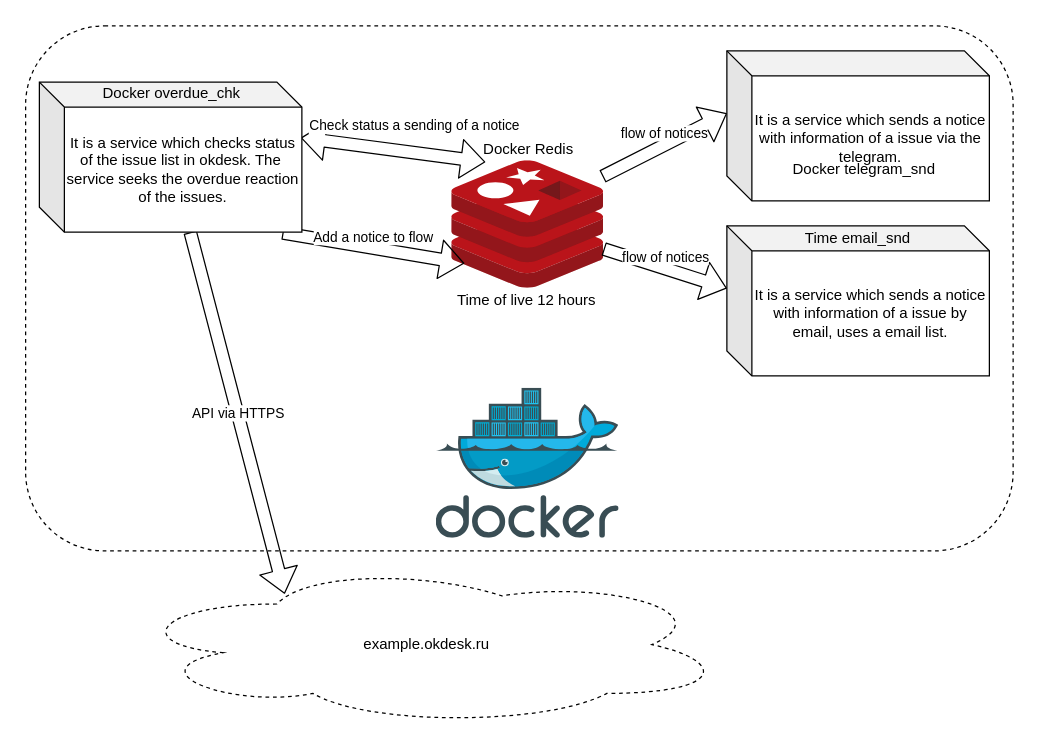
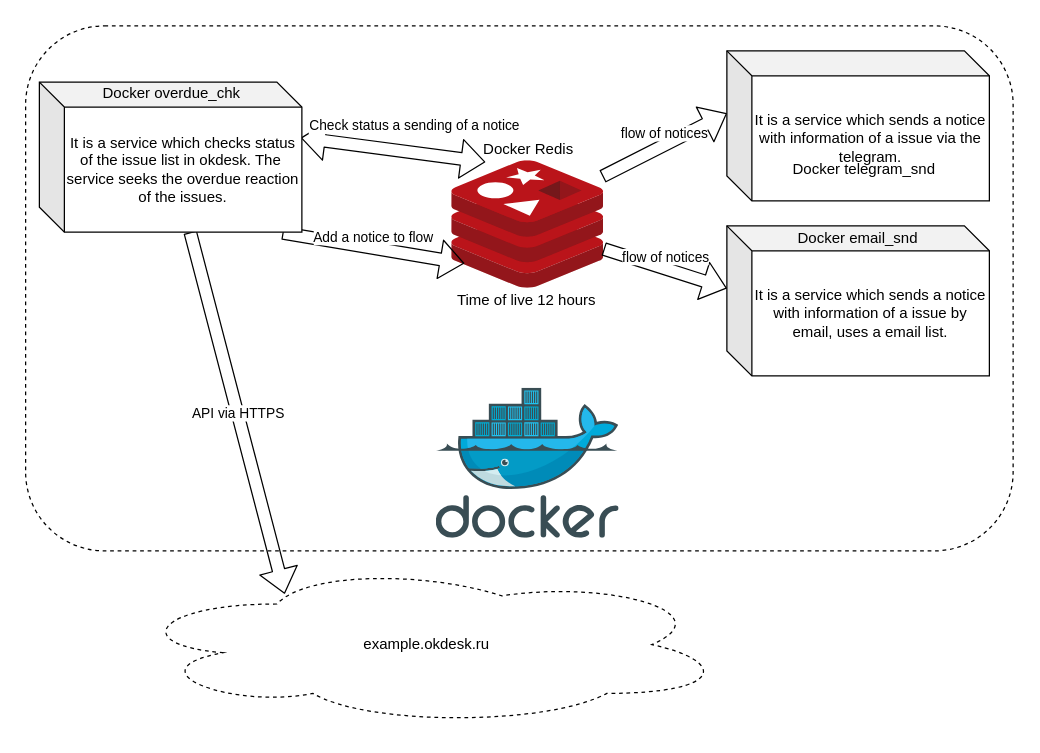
(858, 238) -> (858, 238)
